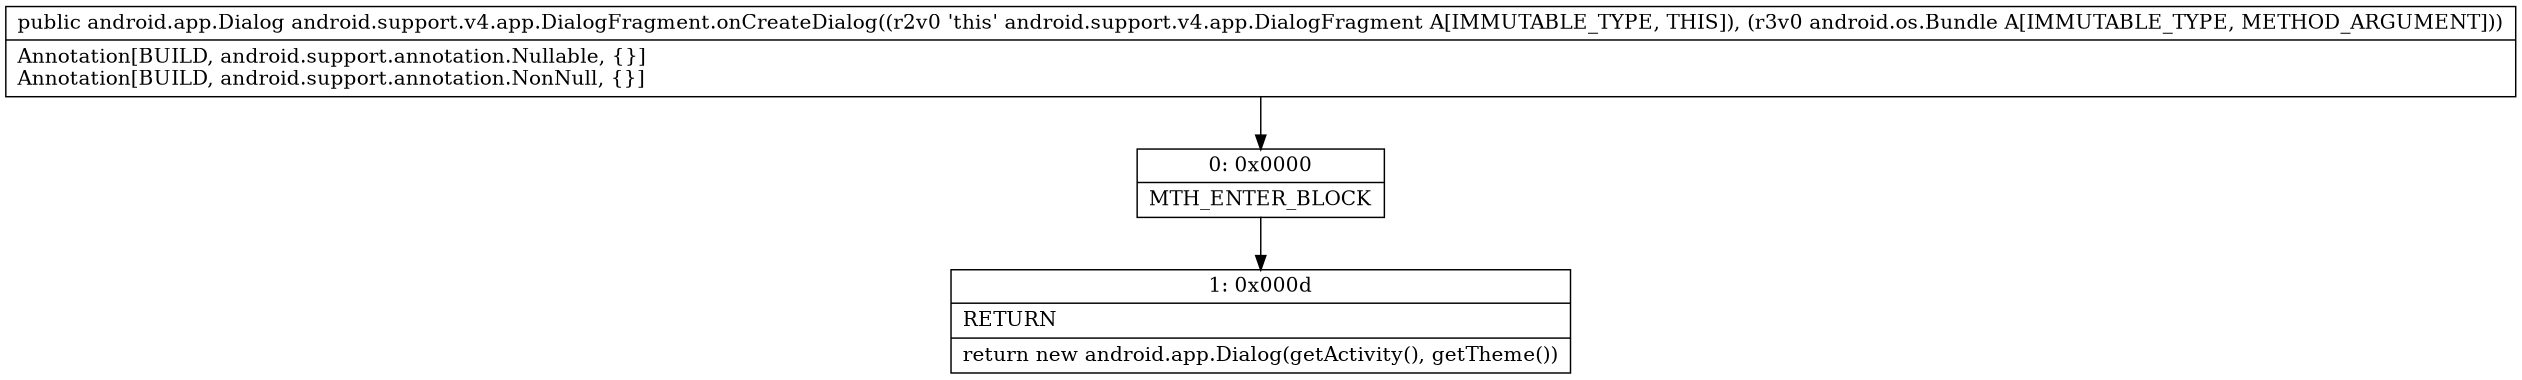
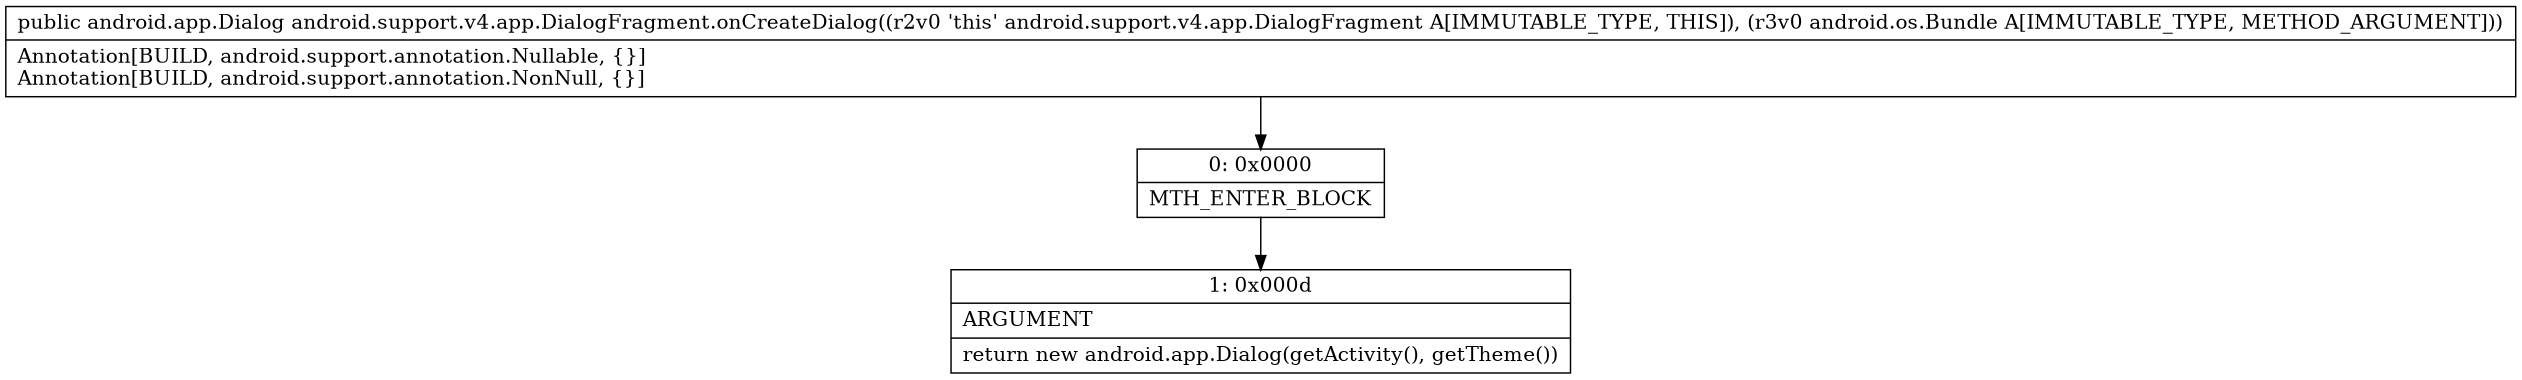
(1010, 320) -> (1028, 320)
